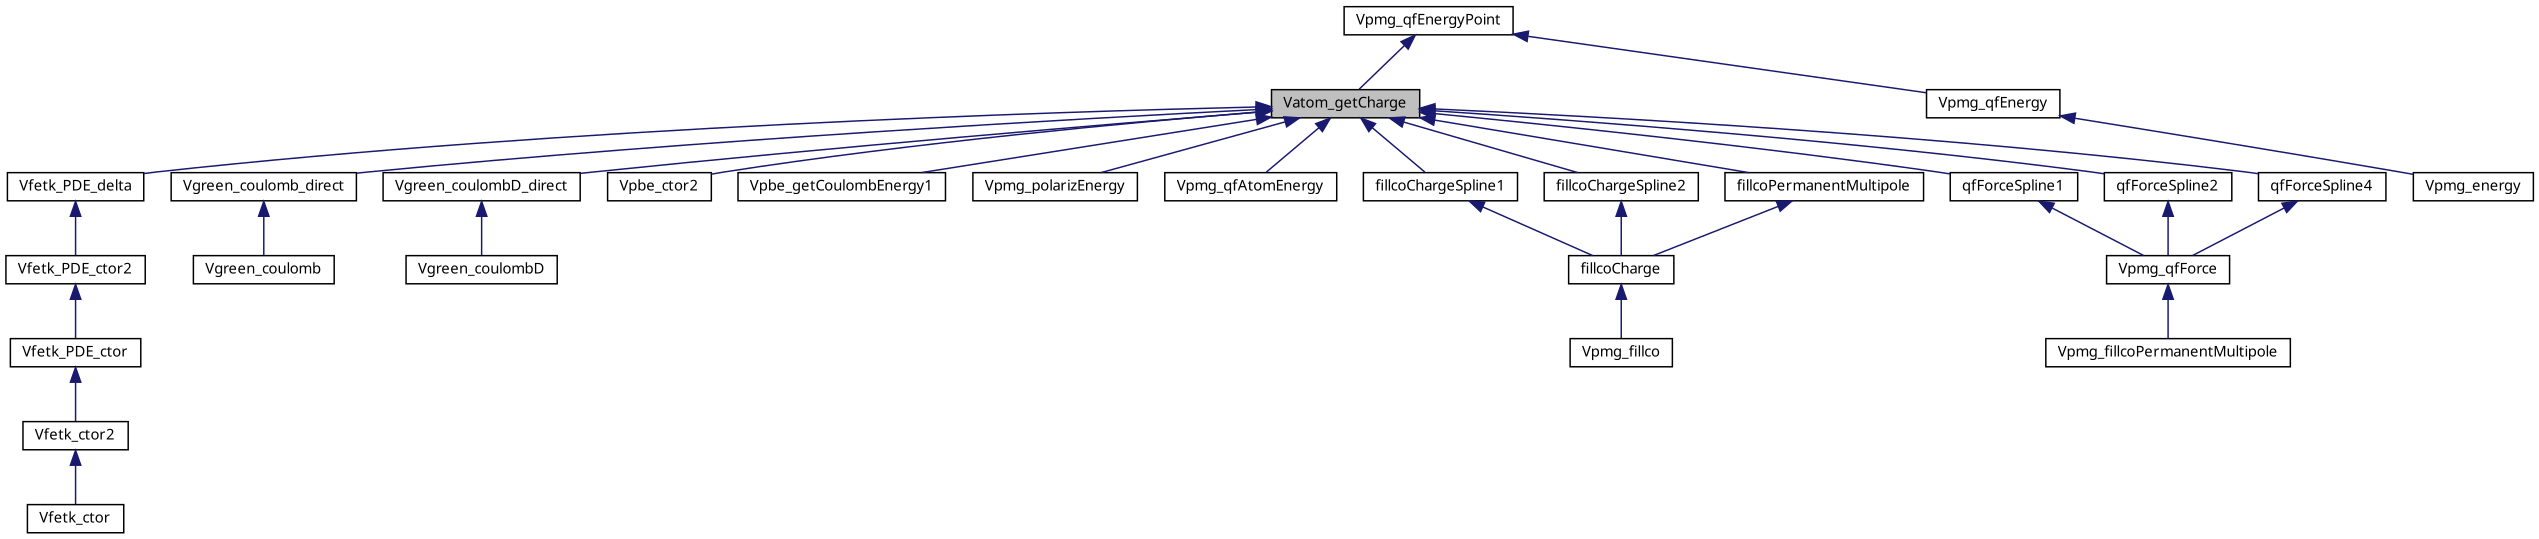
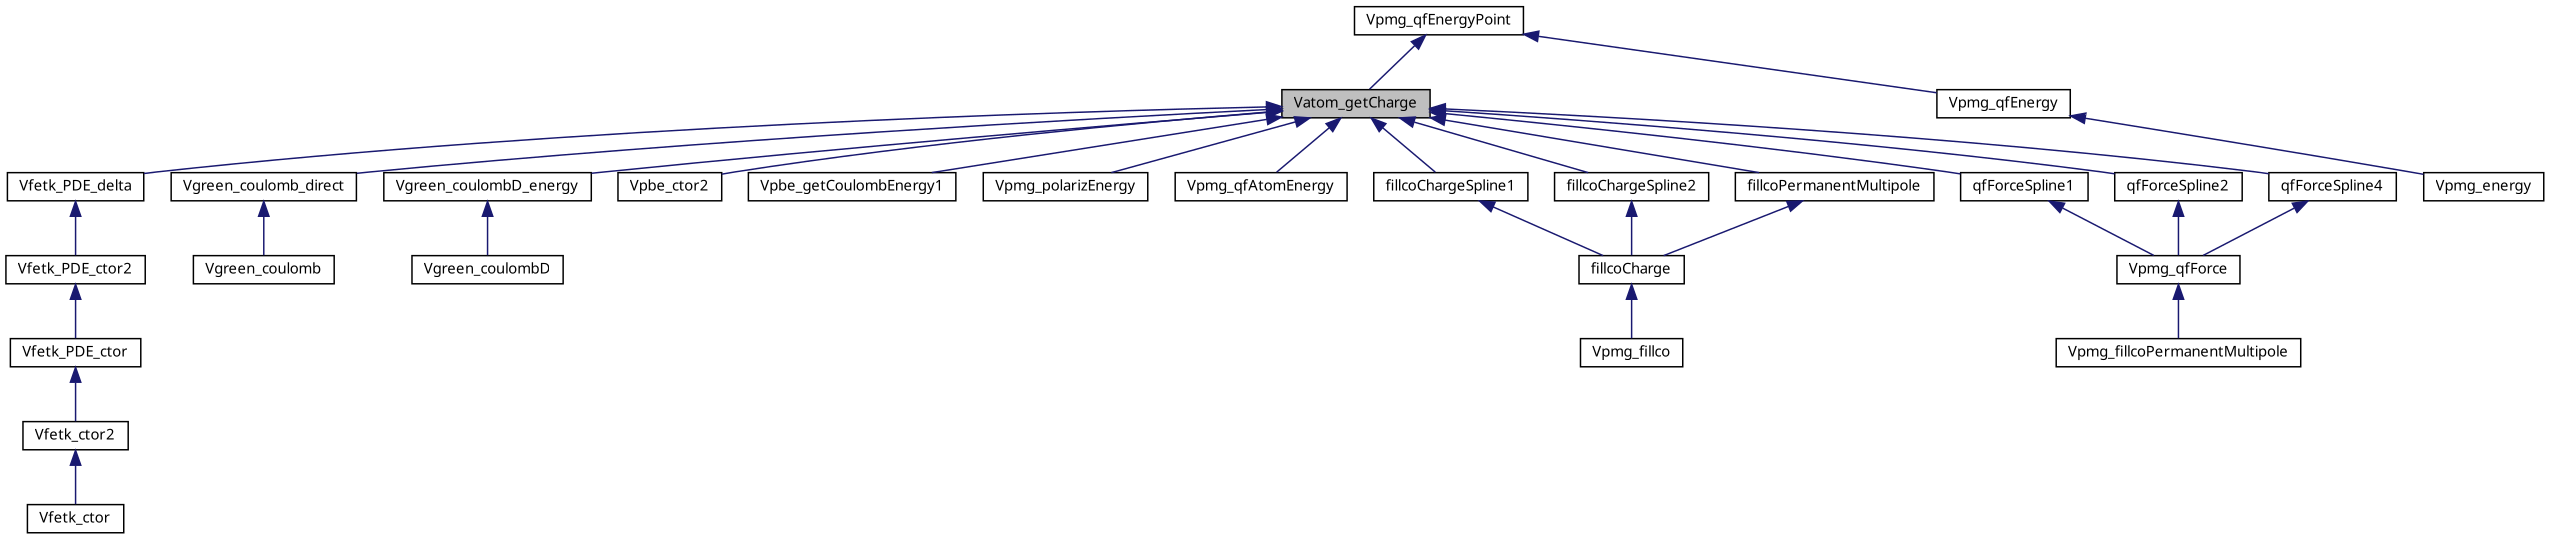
(482, 187) -> (488, 187)
